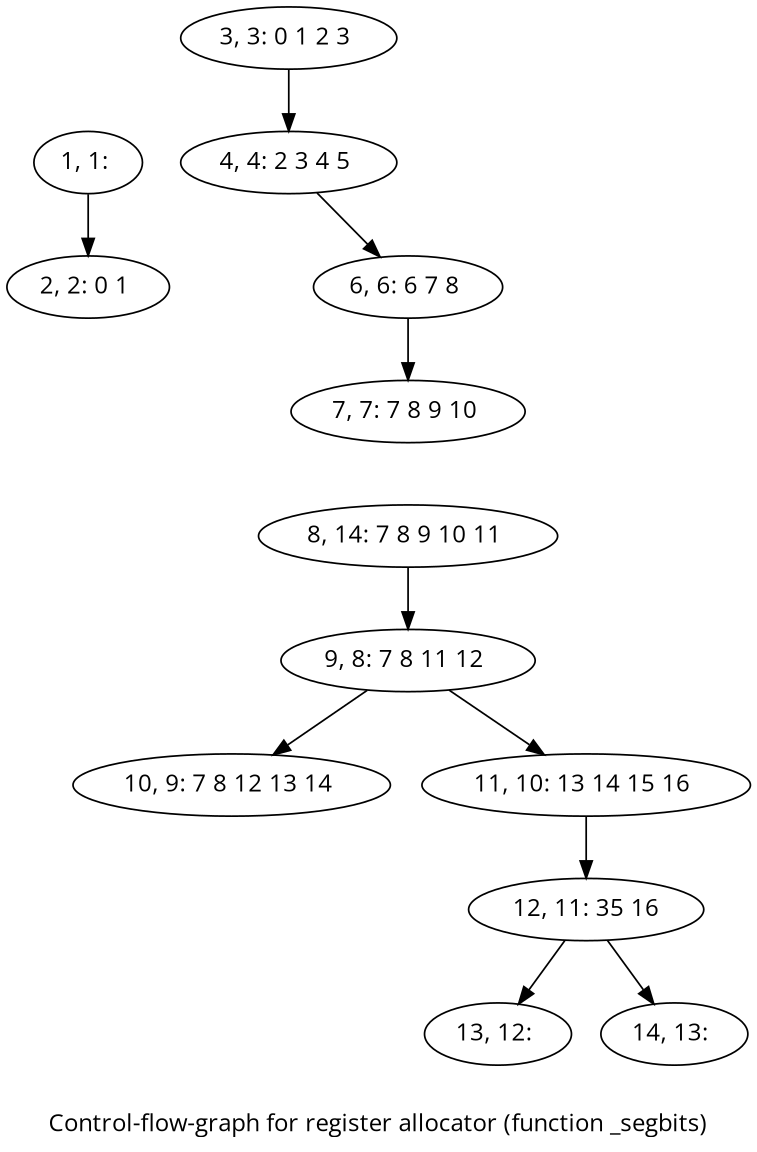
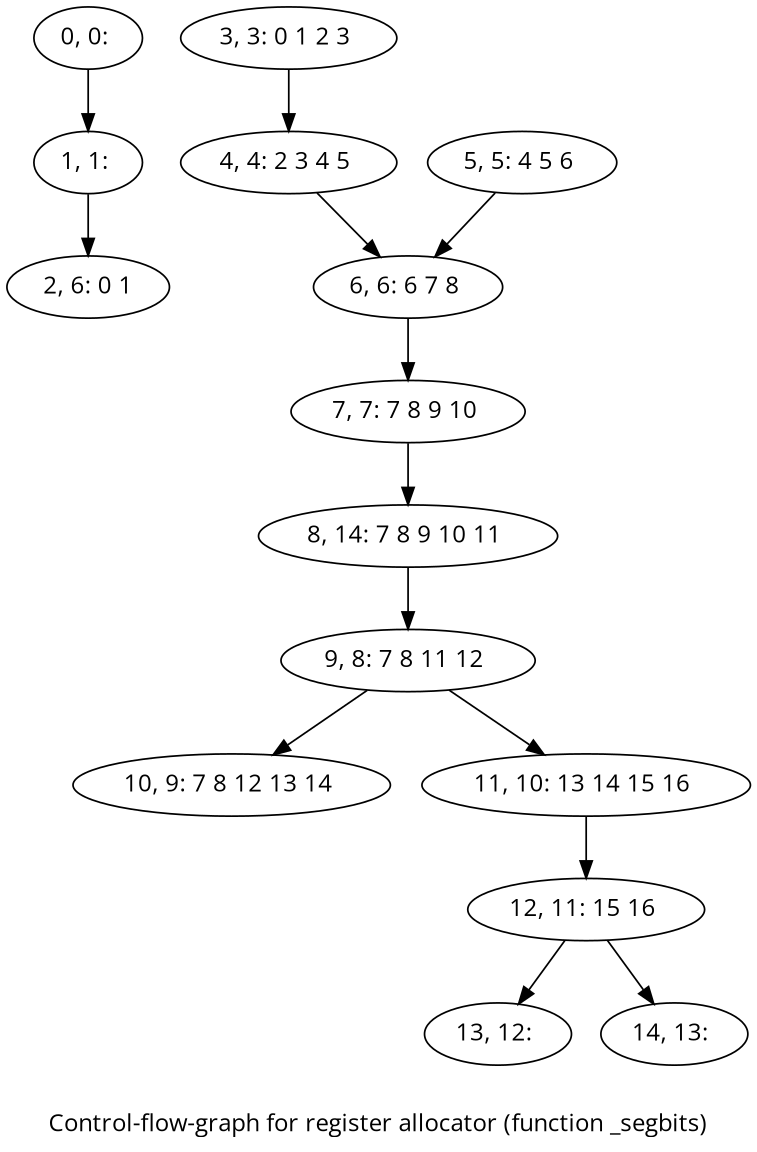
none -> (88, 38)
none -> (522, 163)
(88, 287) -> (88, 287)
none -> (408, 465)
(586, 910) -> (586, 910)
